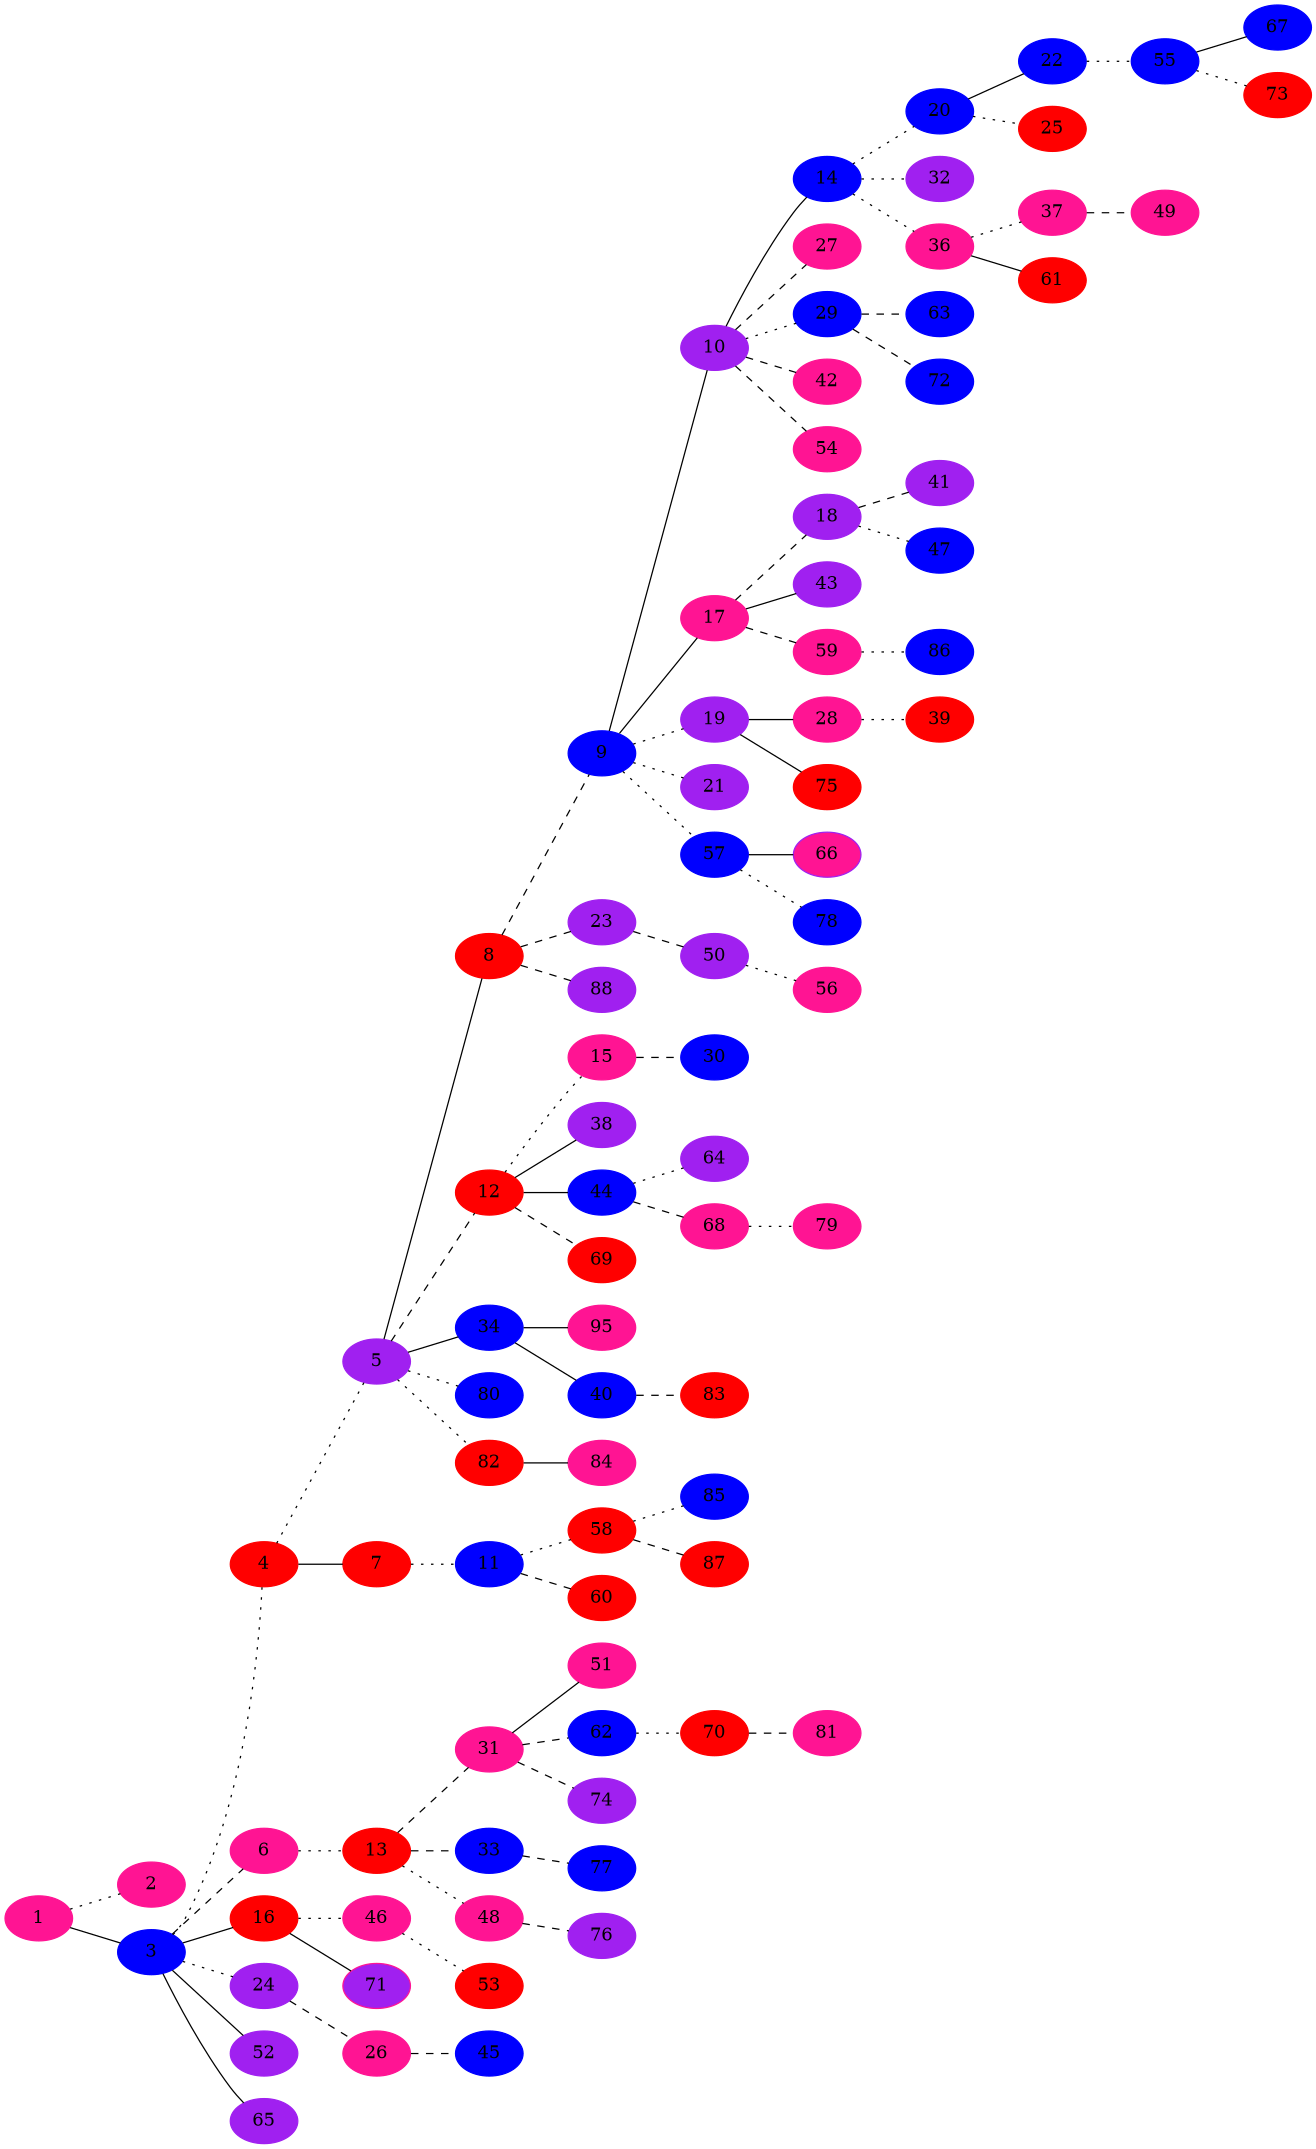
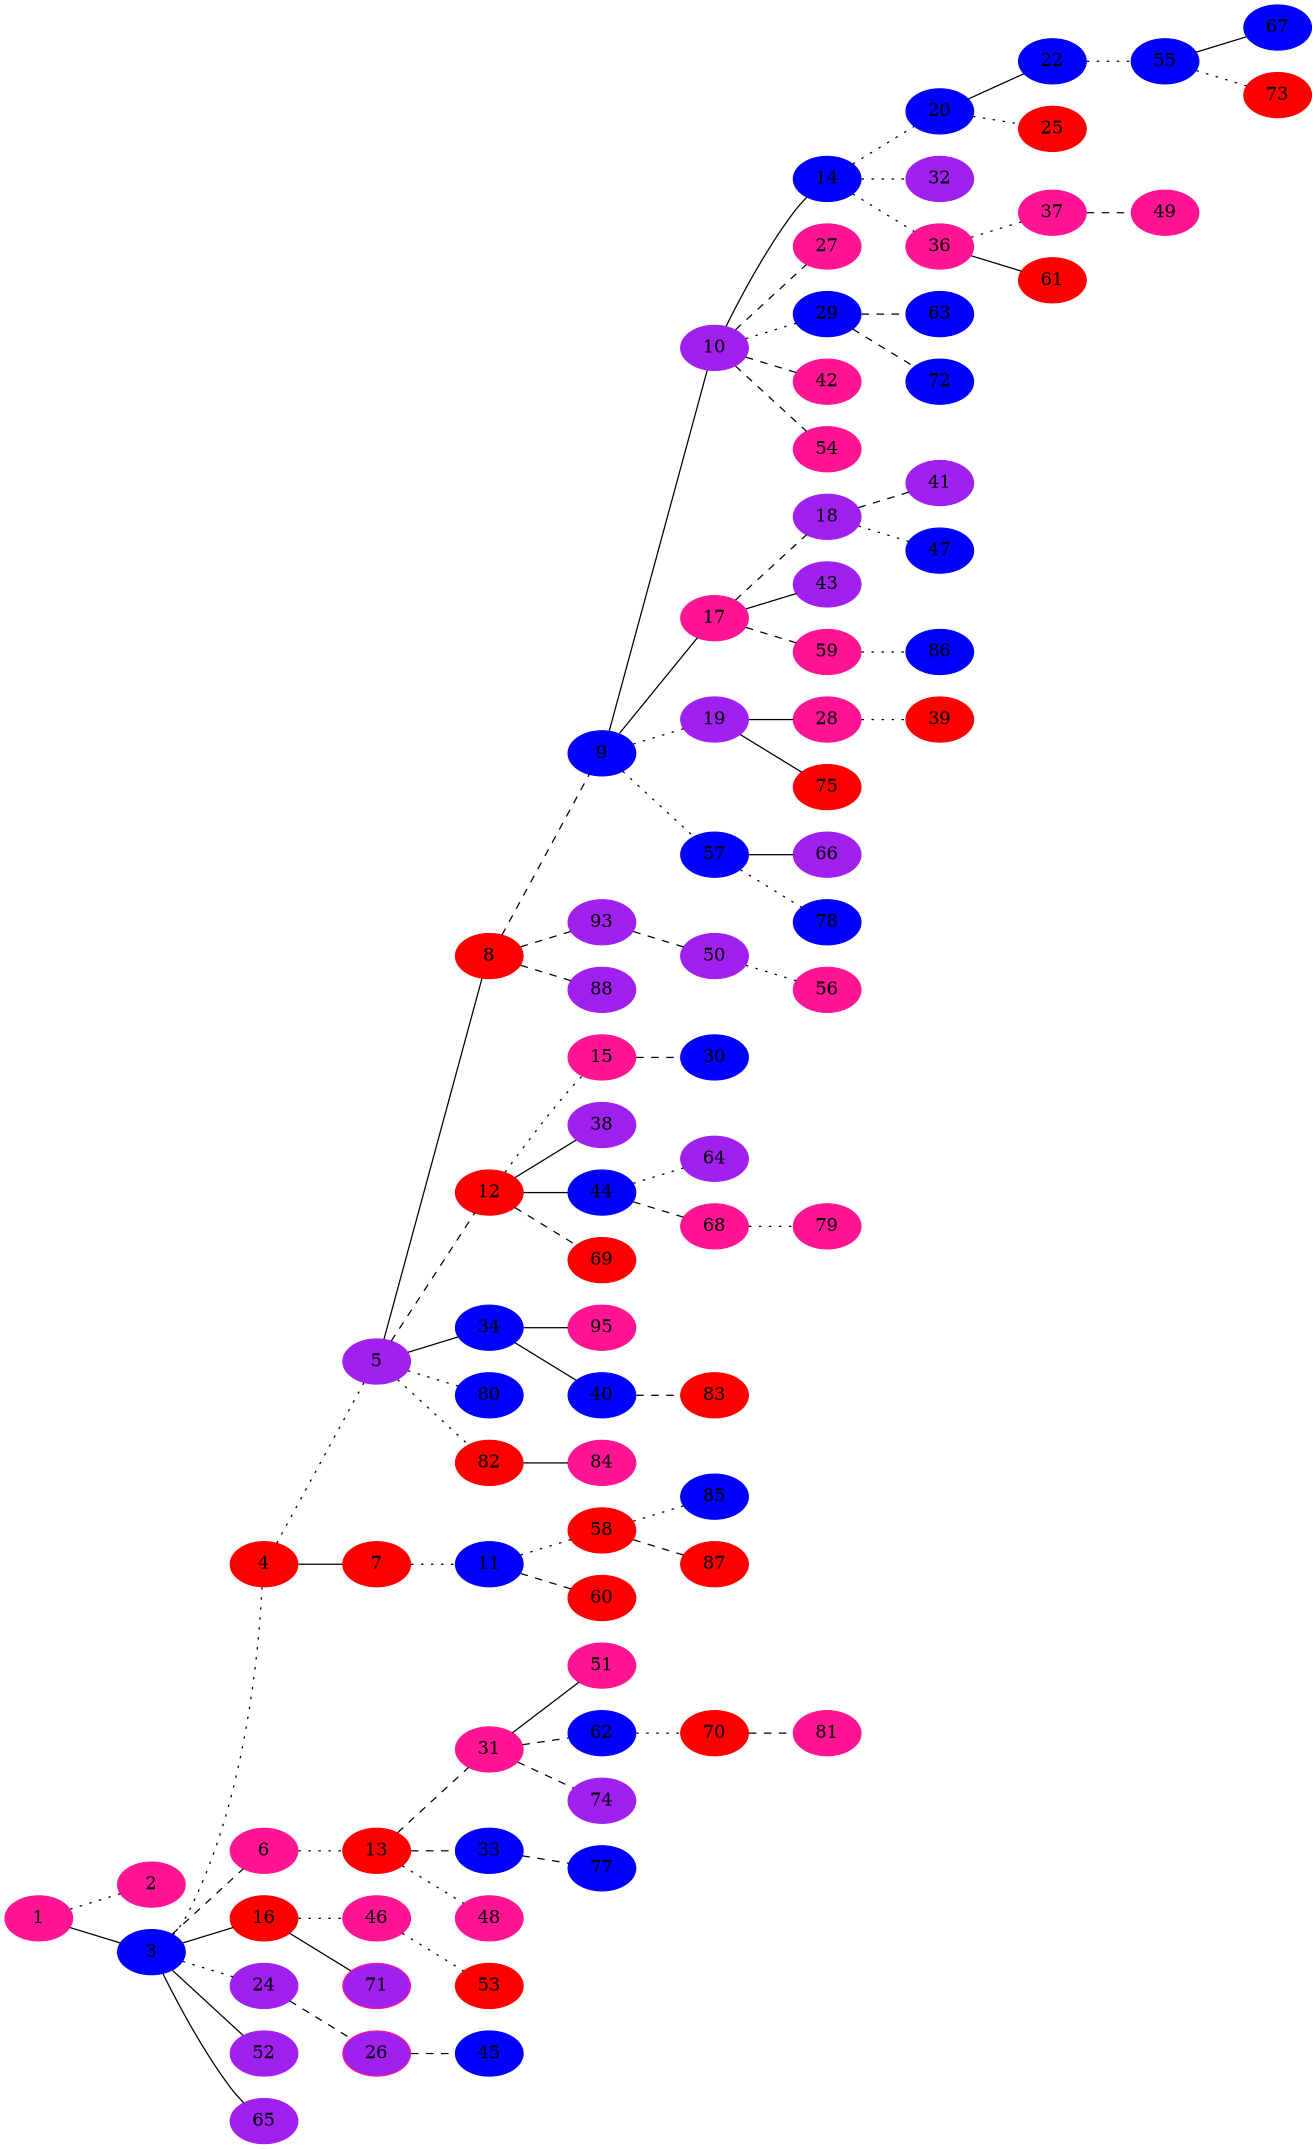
(715, 787) -> none
(827, 855) -> (827, 855)
(602, 922) -> (602, 922)
(602, 1936) -> none
(377, 2054) -> (377, 2054)
